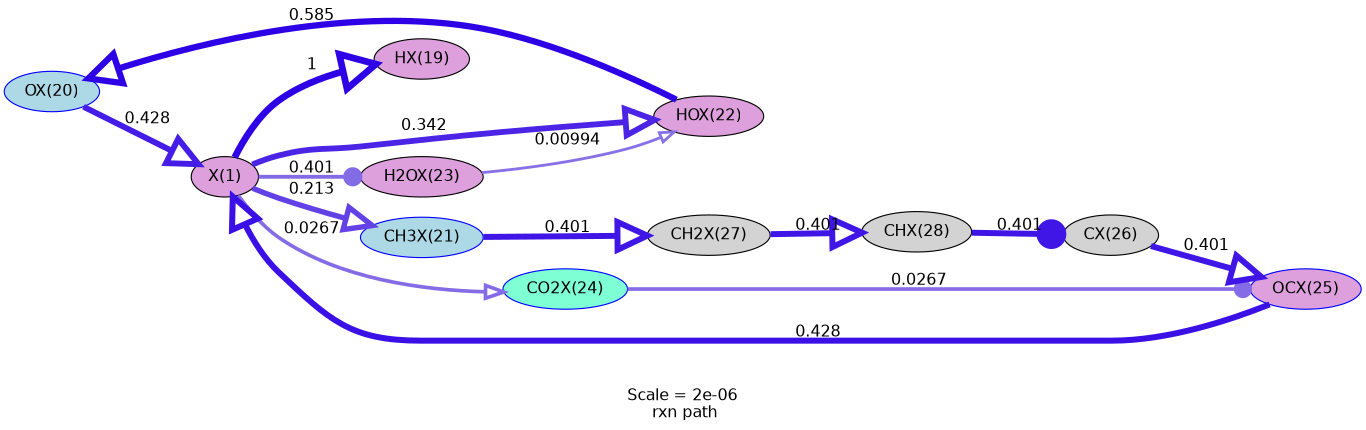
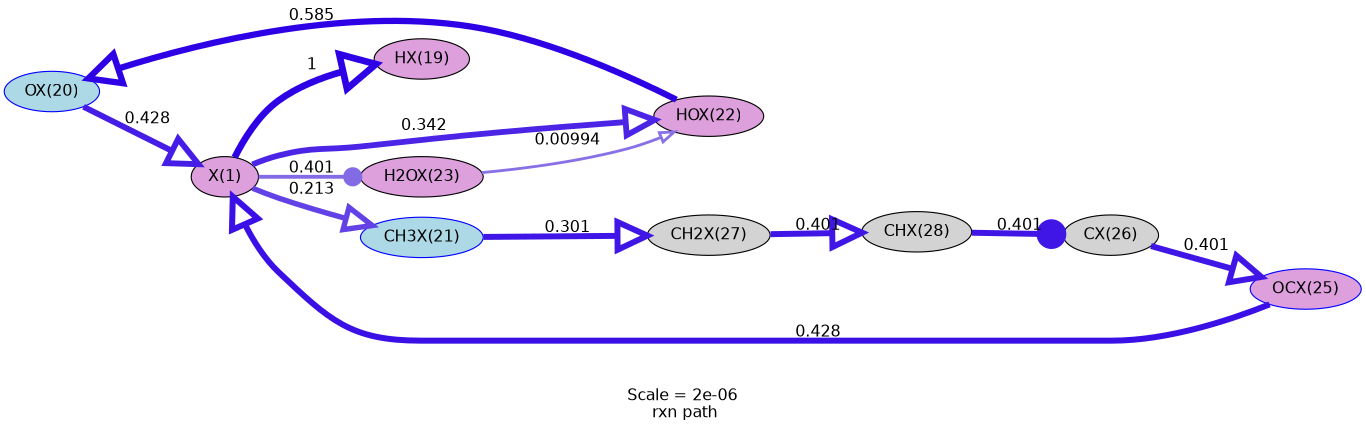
(565, 228) -> (565, 228)
(565, 289) -> none
